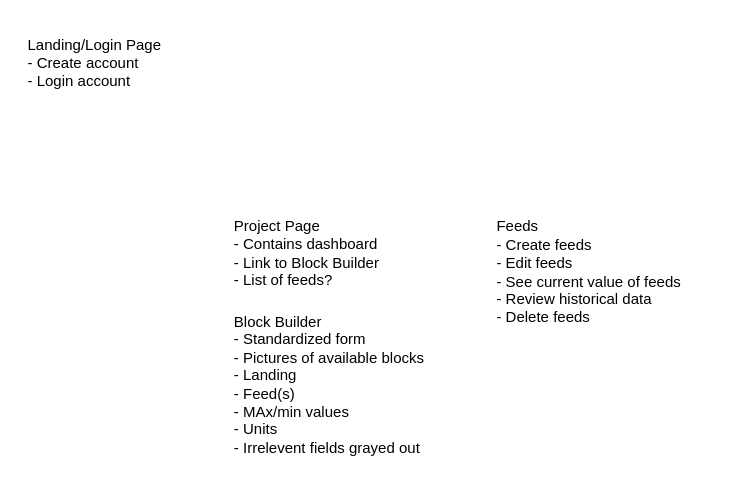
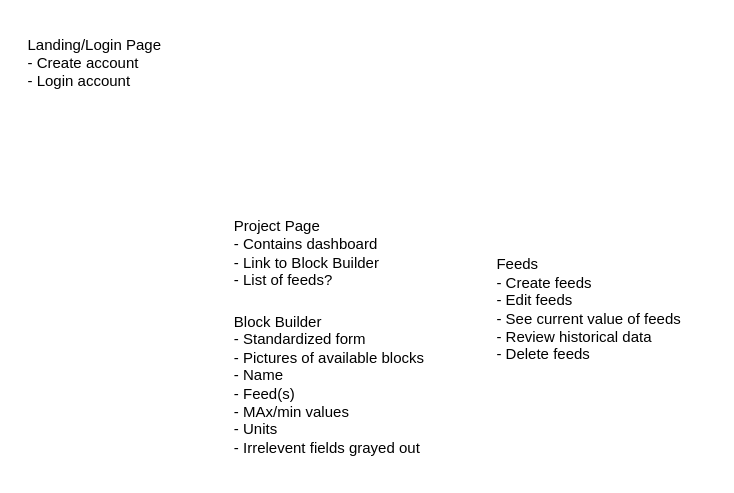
(601, 272) -> (601, 309)
(347, 384) -> (347, 384)
